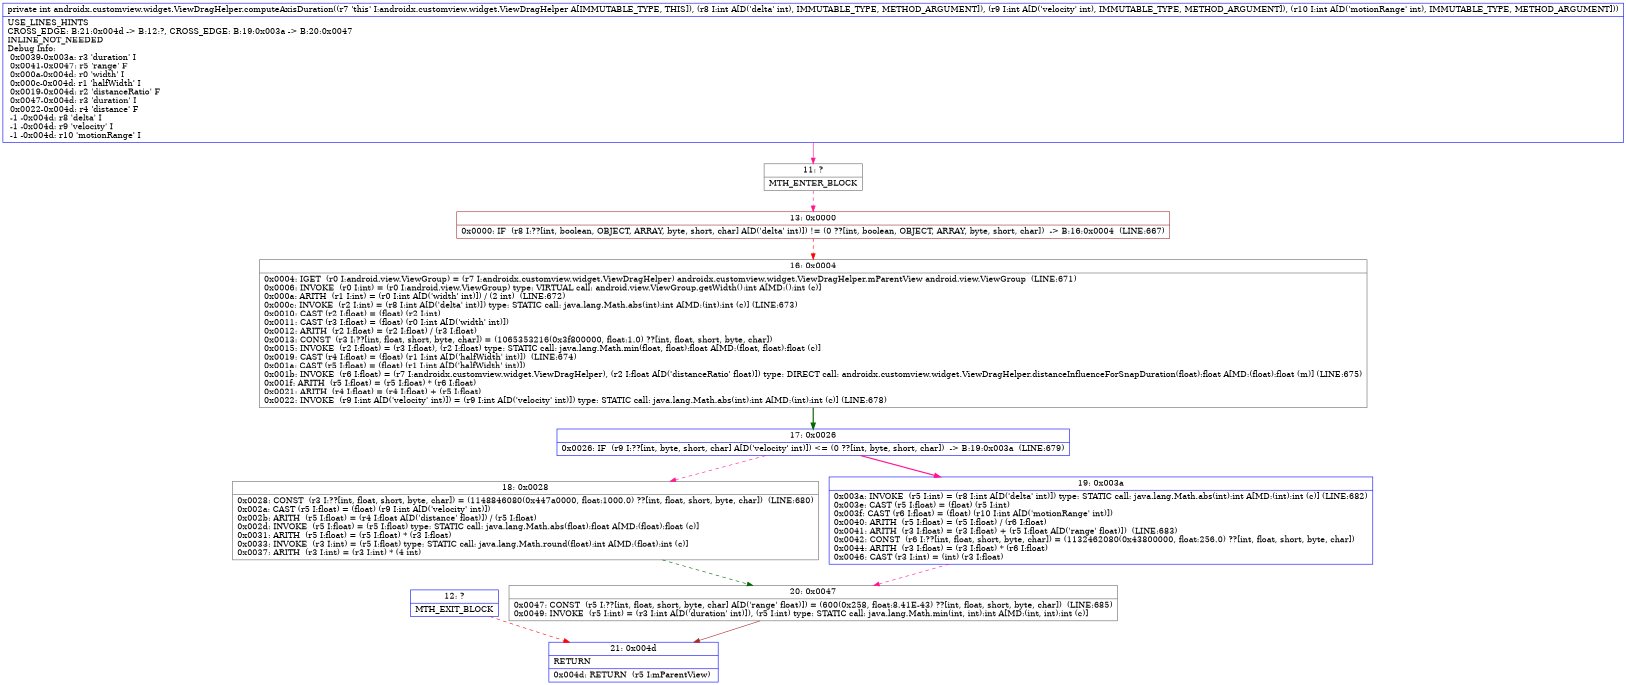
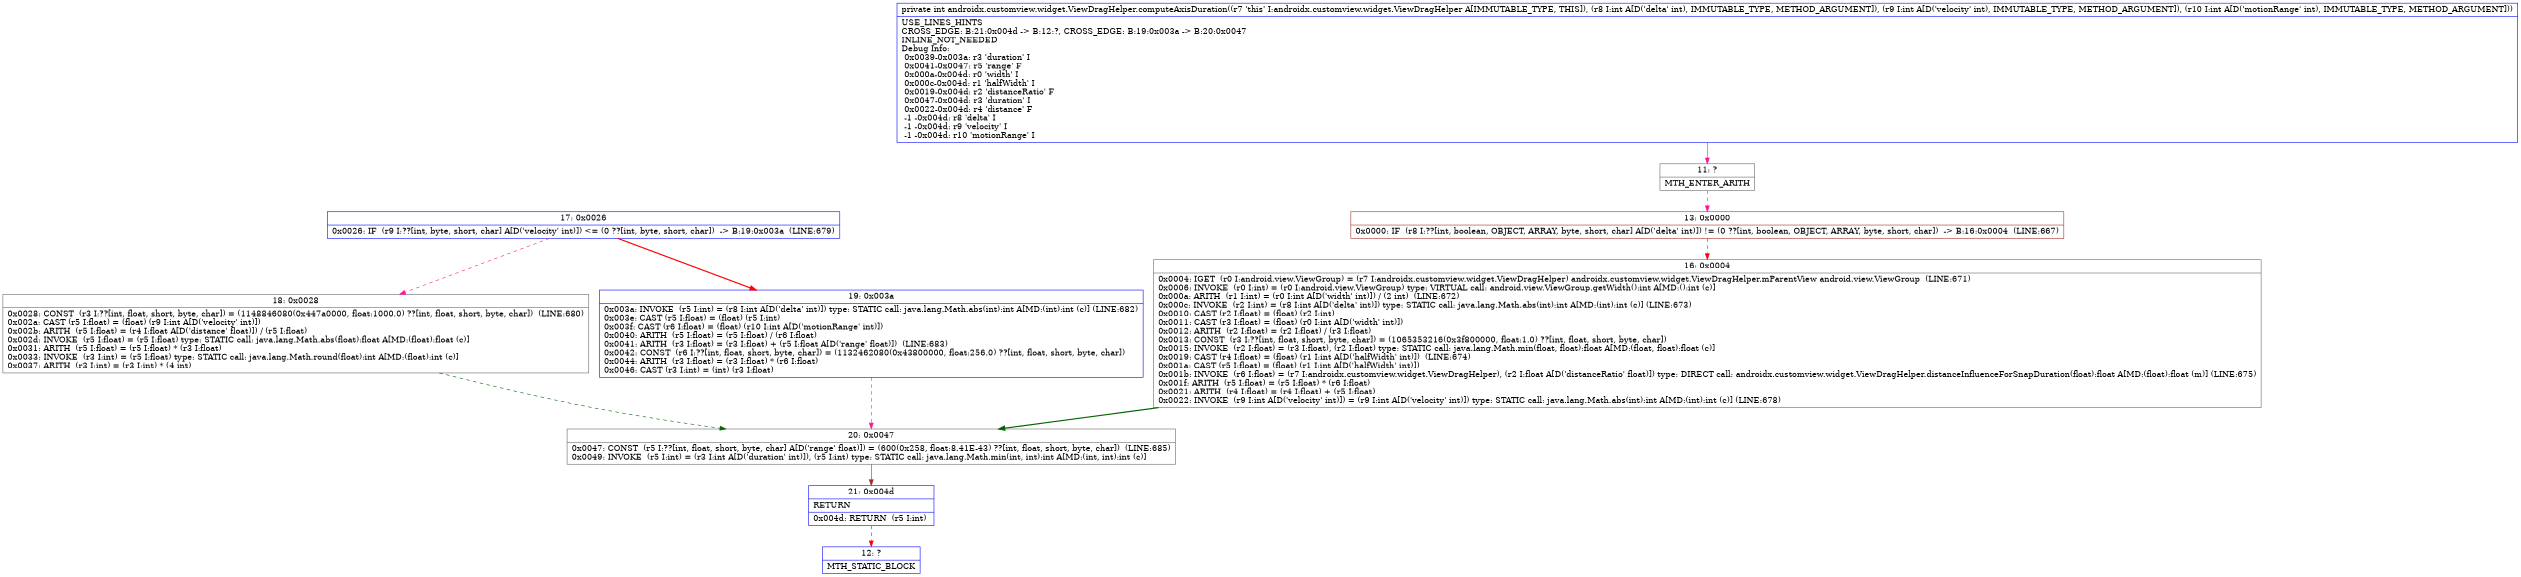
(813, 183) -> (1707, 183)
(813, 415) -> (1082, 418)
(898, 466) -> (684, 263)
(454, 610) -> (871, 567)
(527, 629) -> (871, 533)
(634, 675) -> (871, 519)
